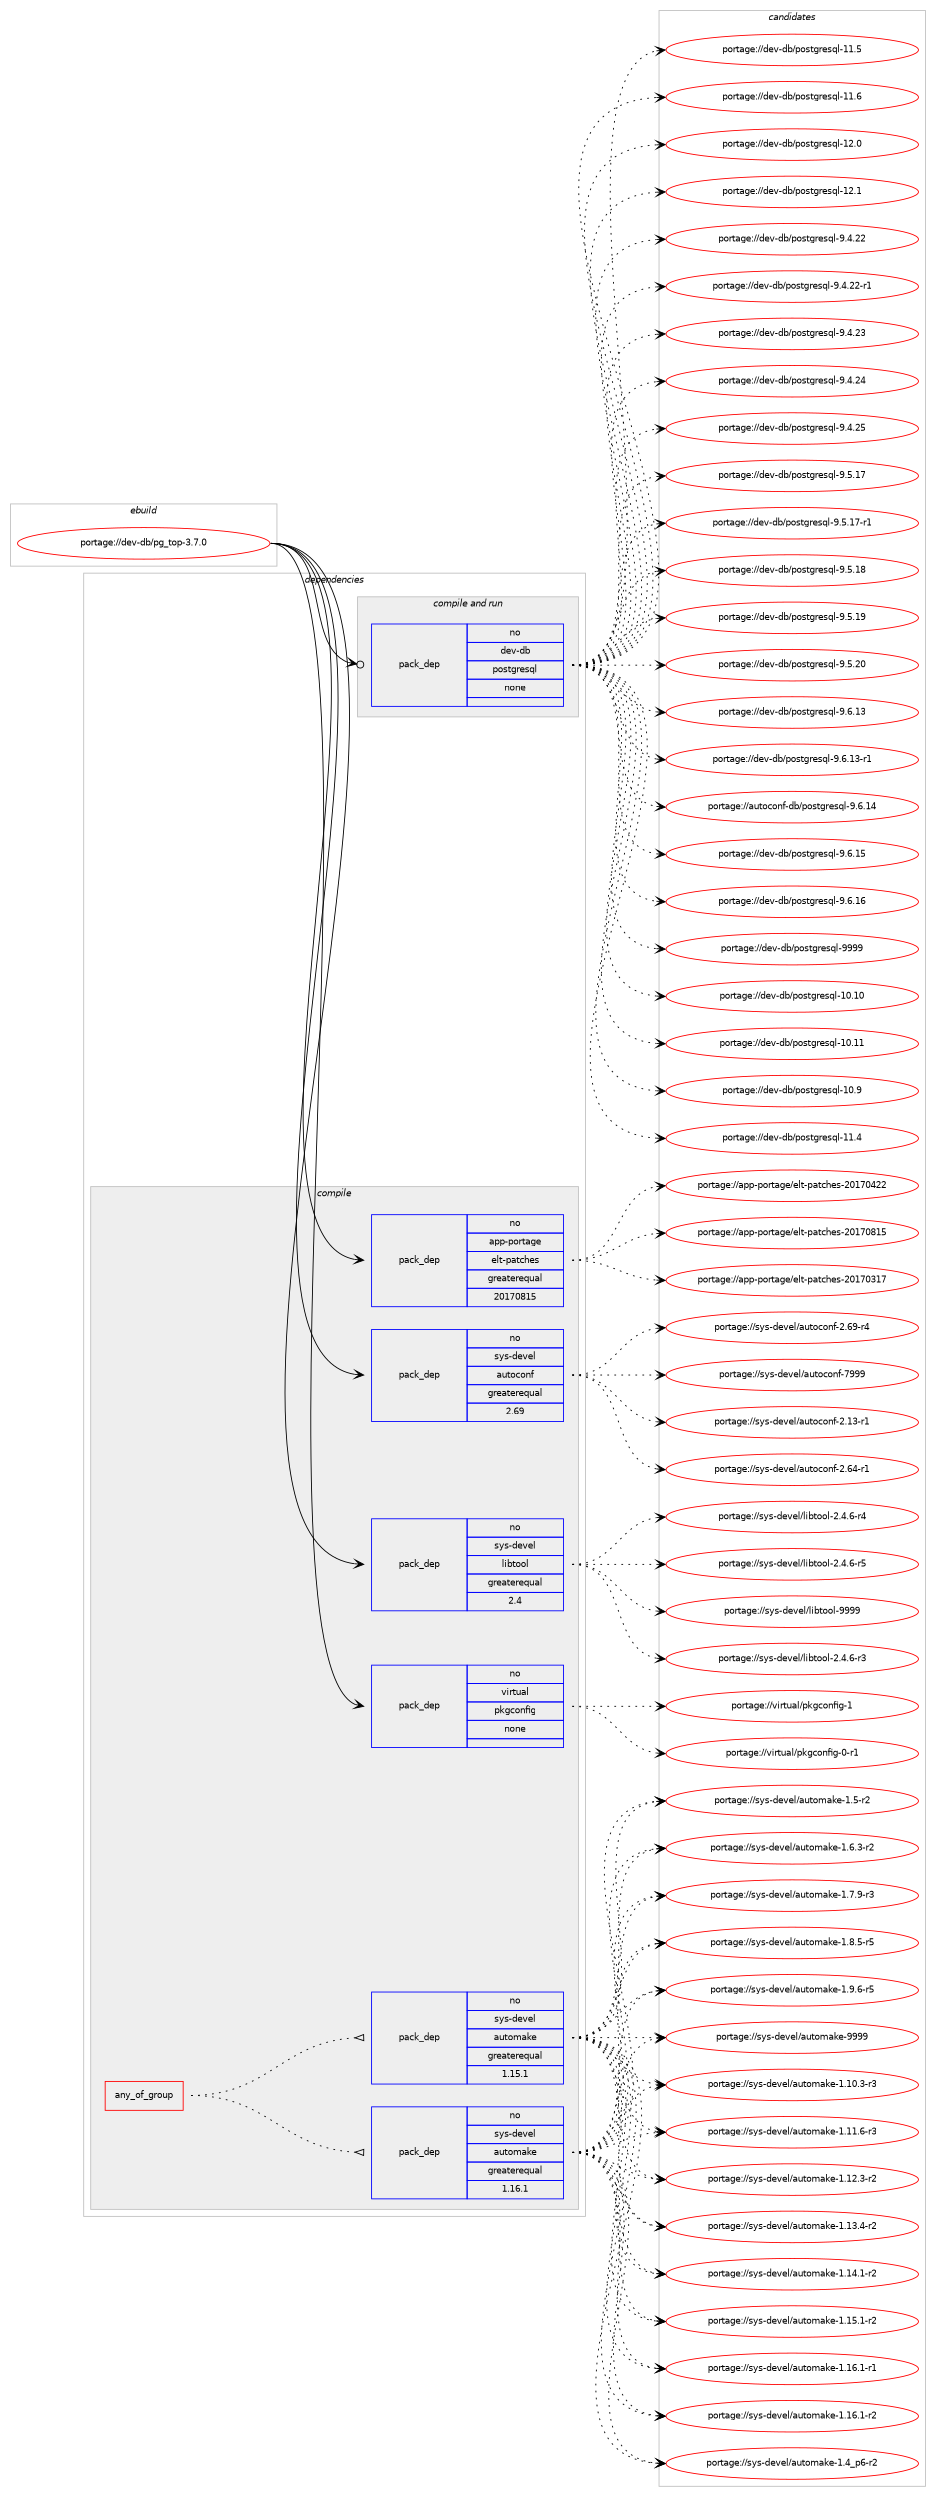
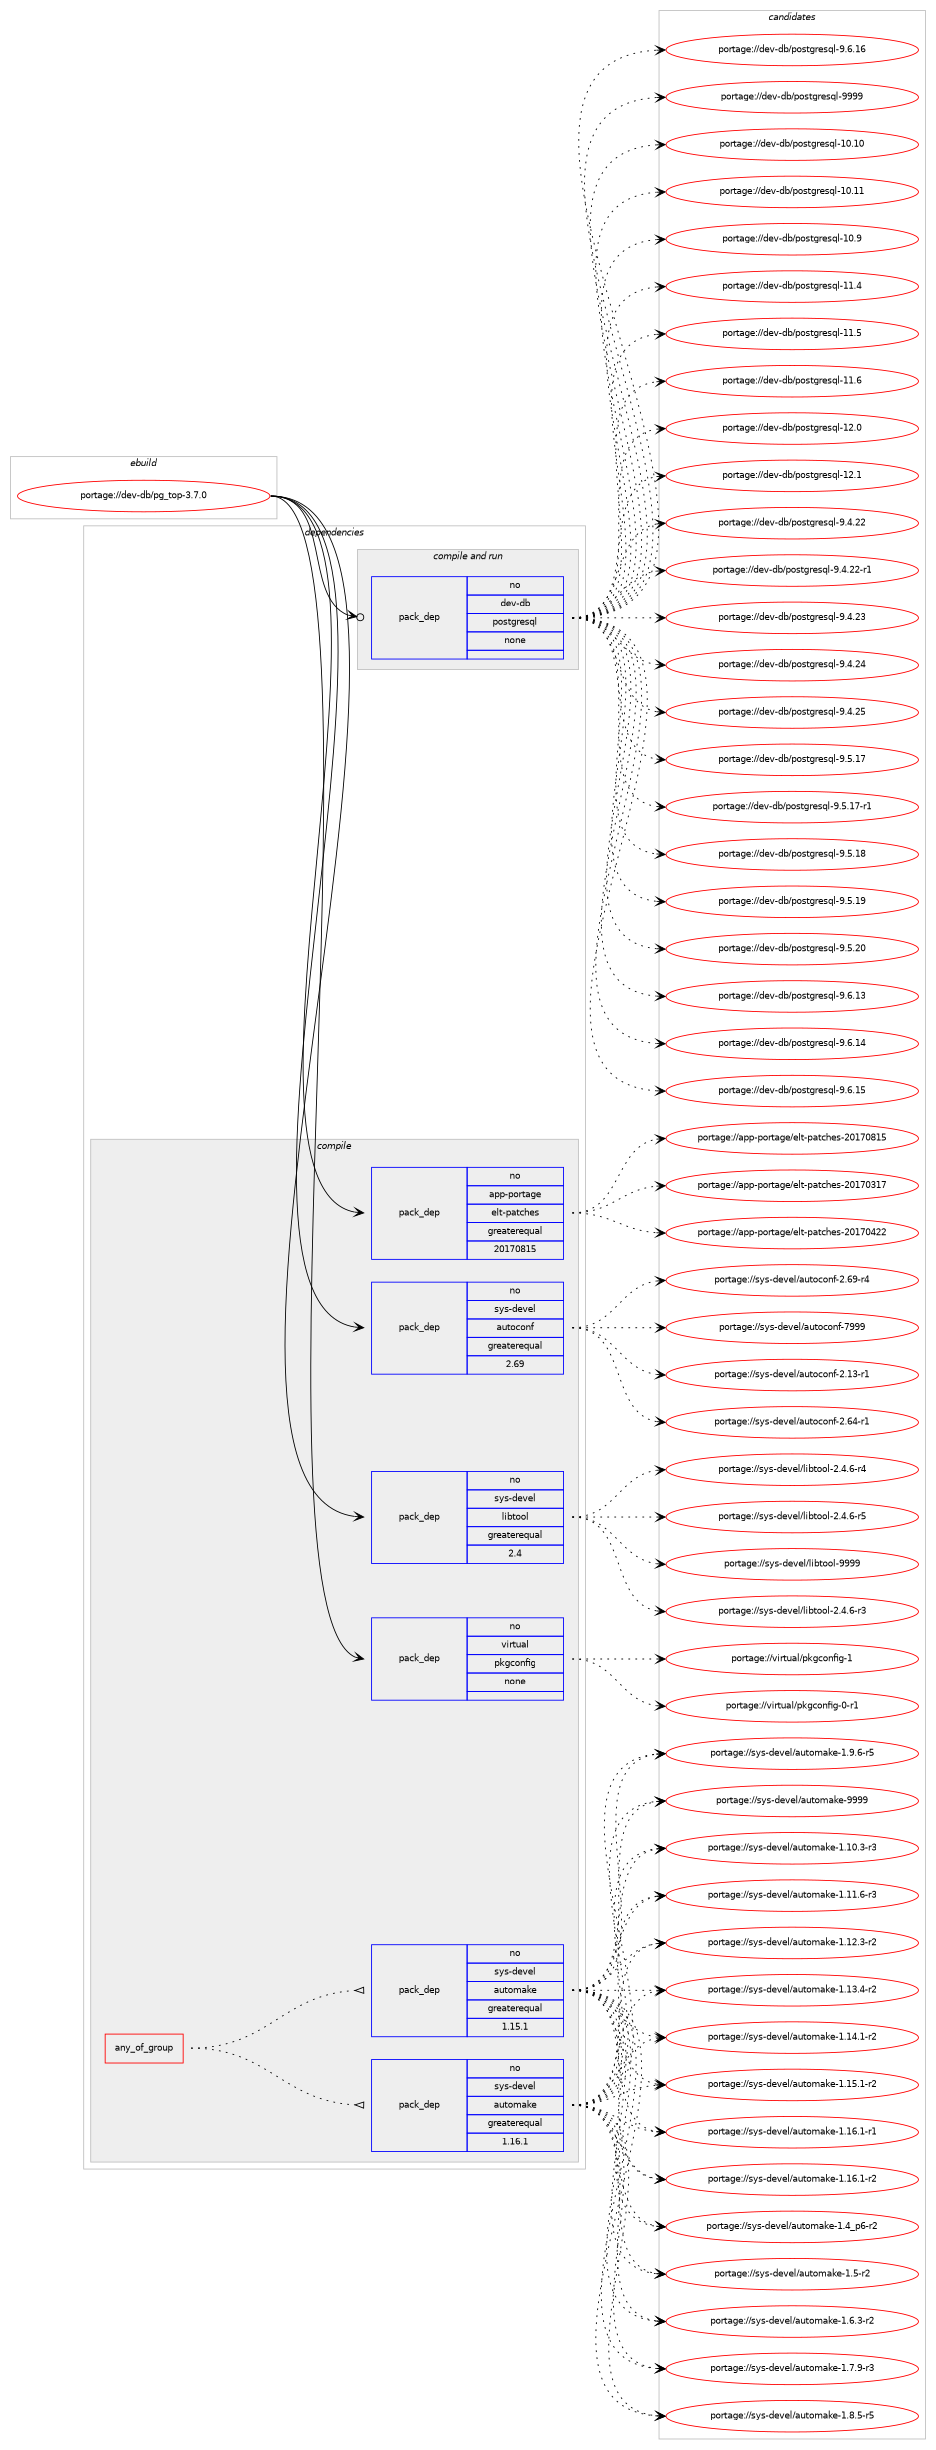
(792, 760) -> none
(792, 807) -> (792, 1044)
